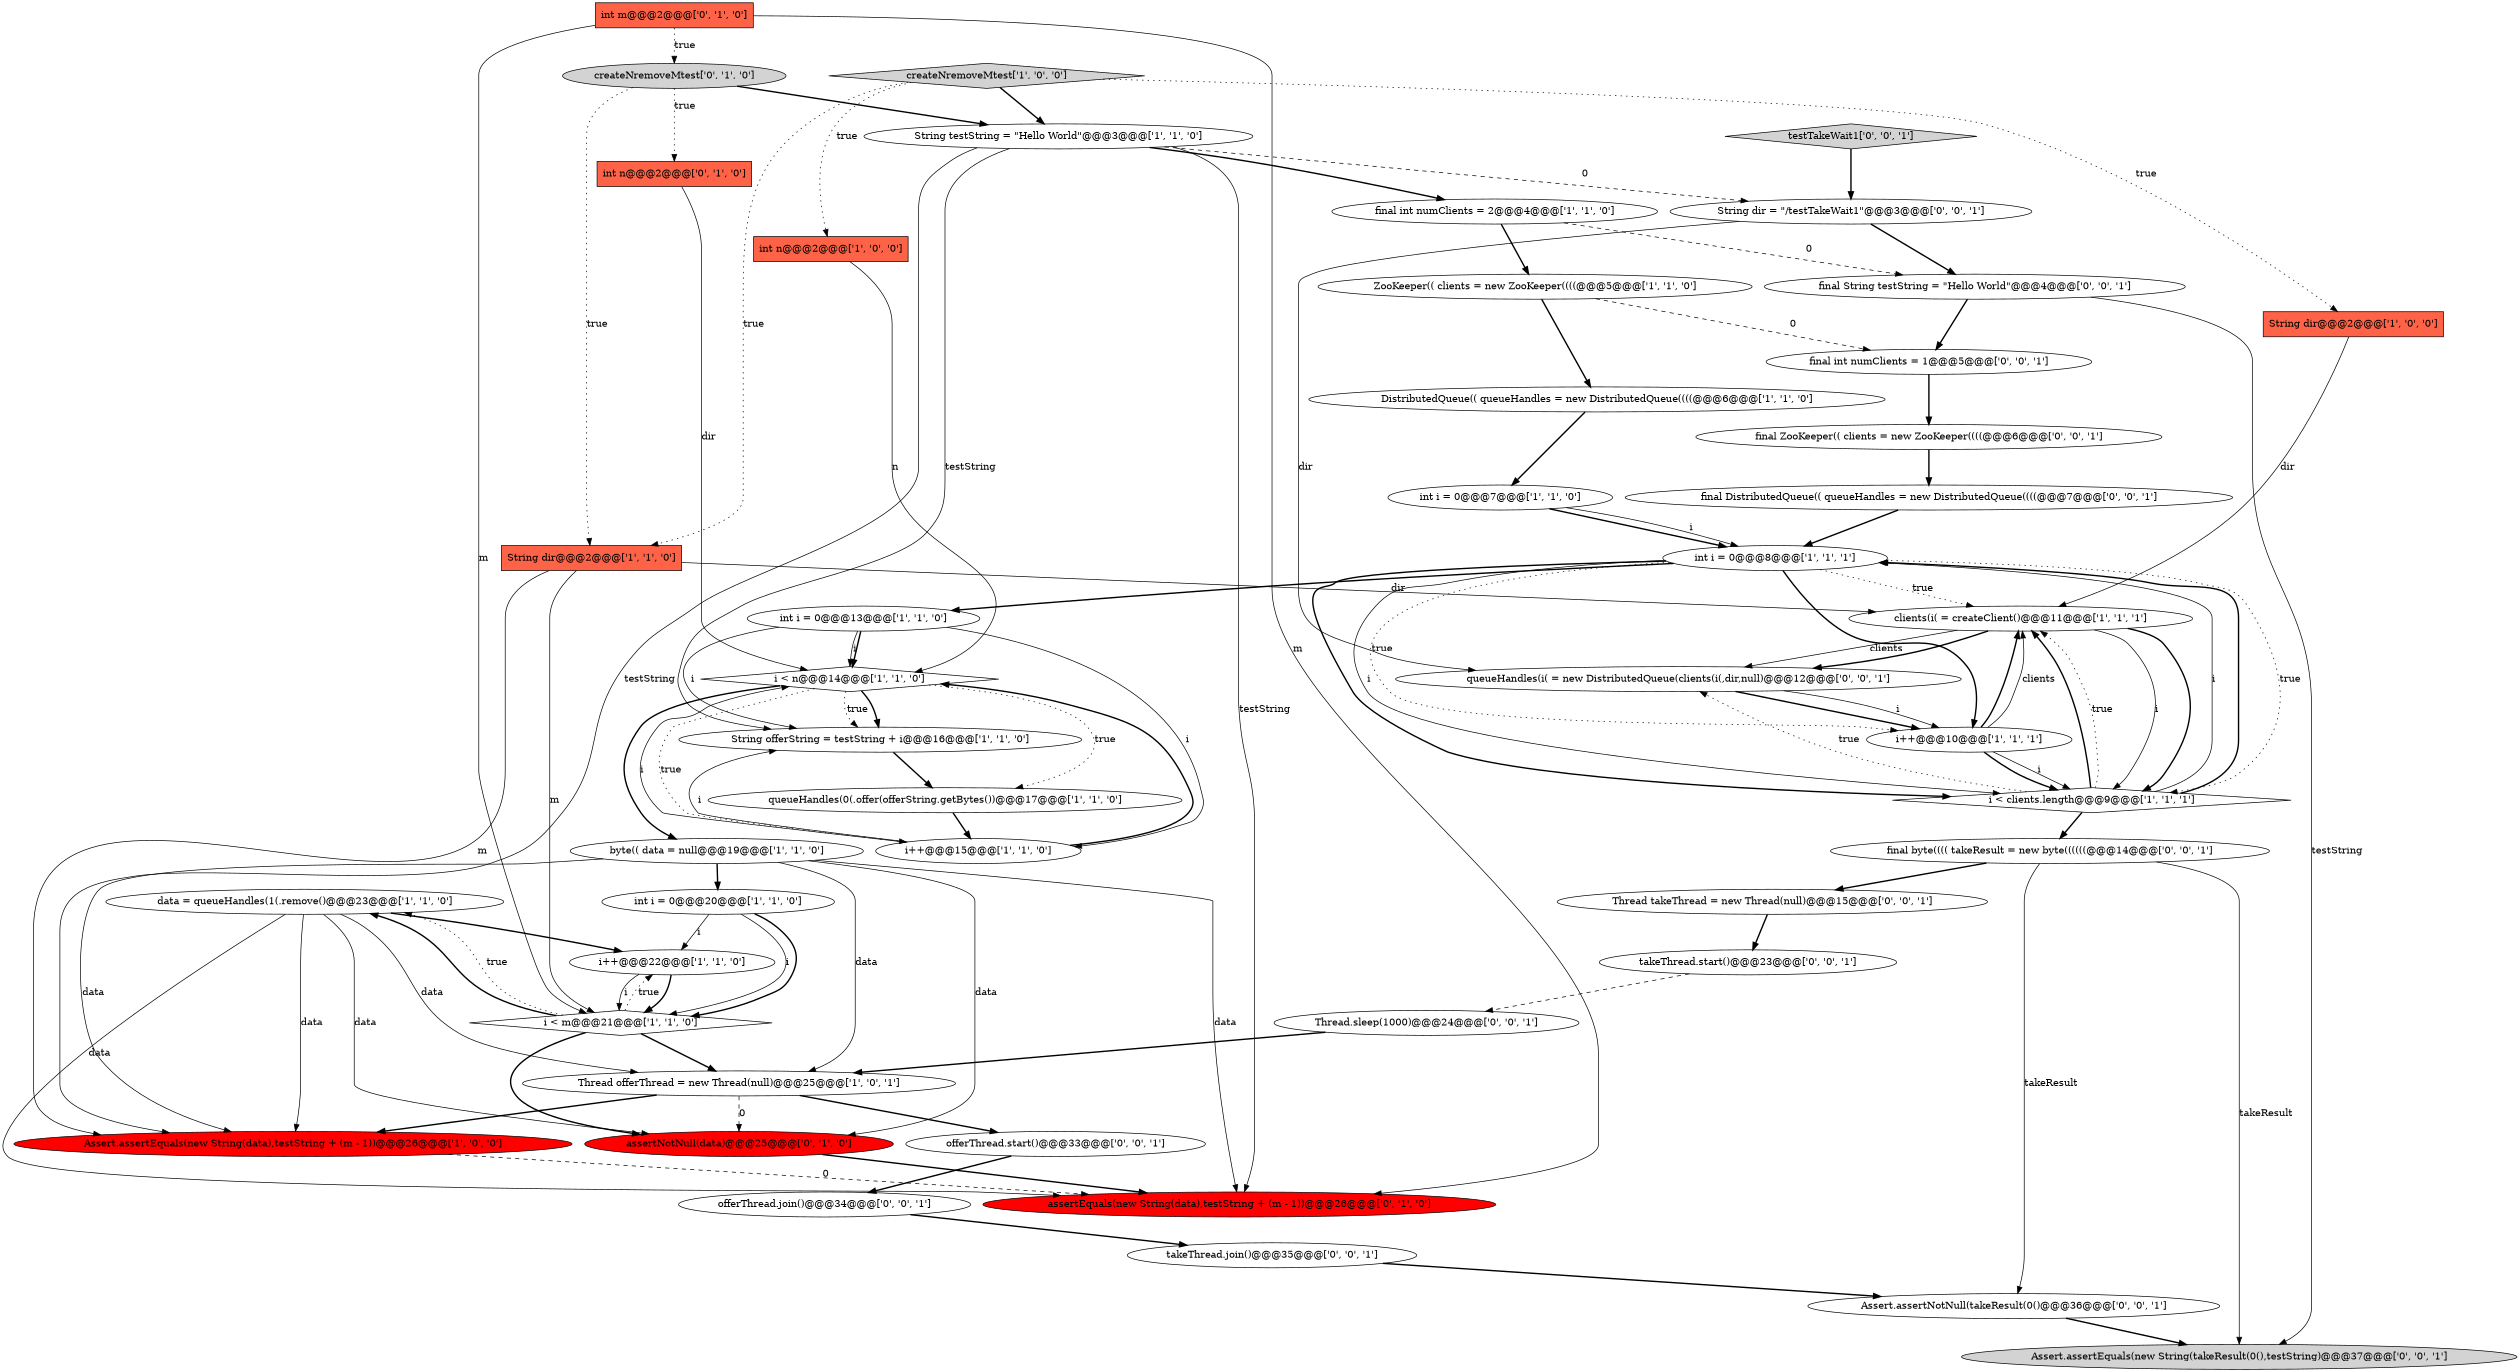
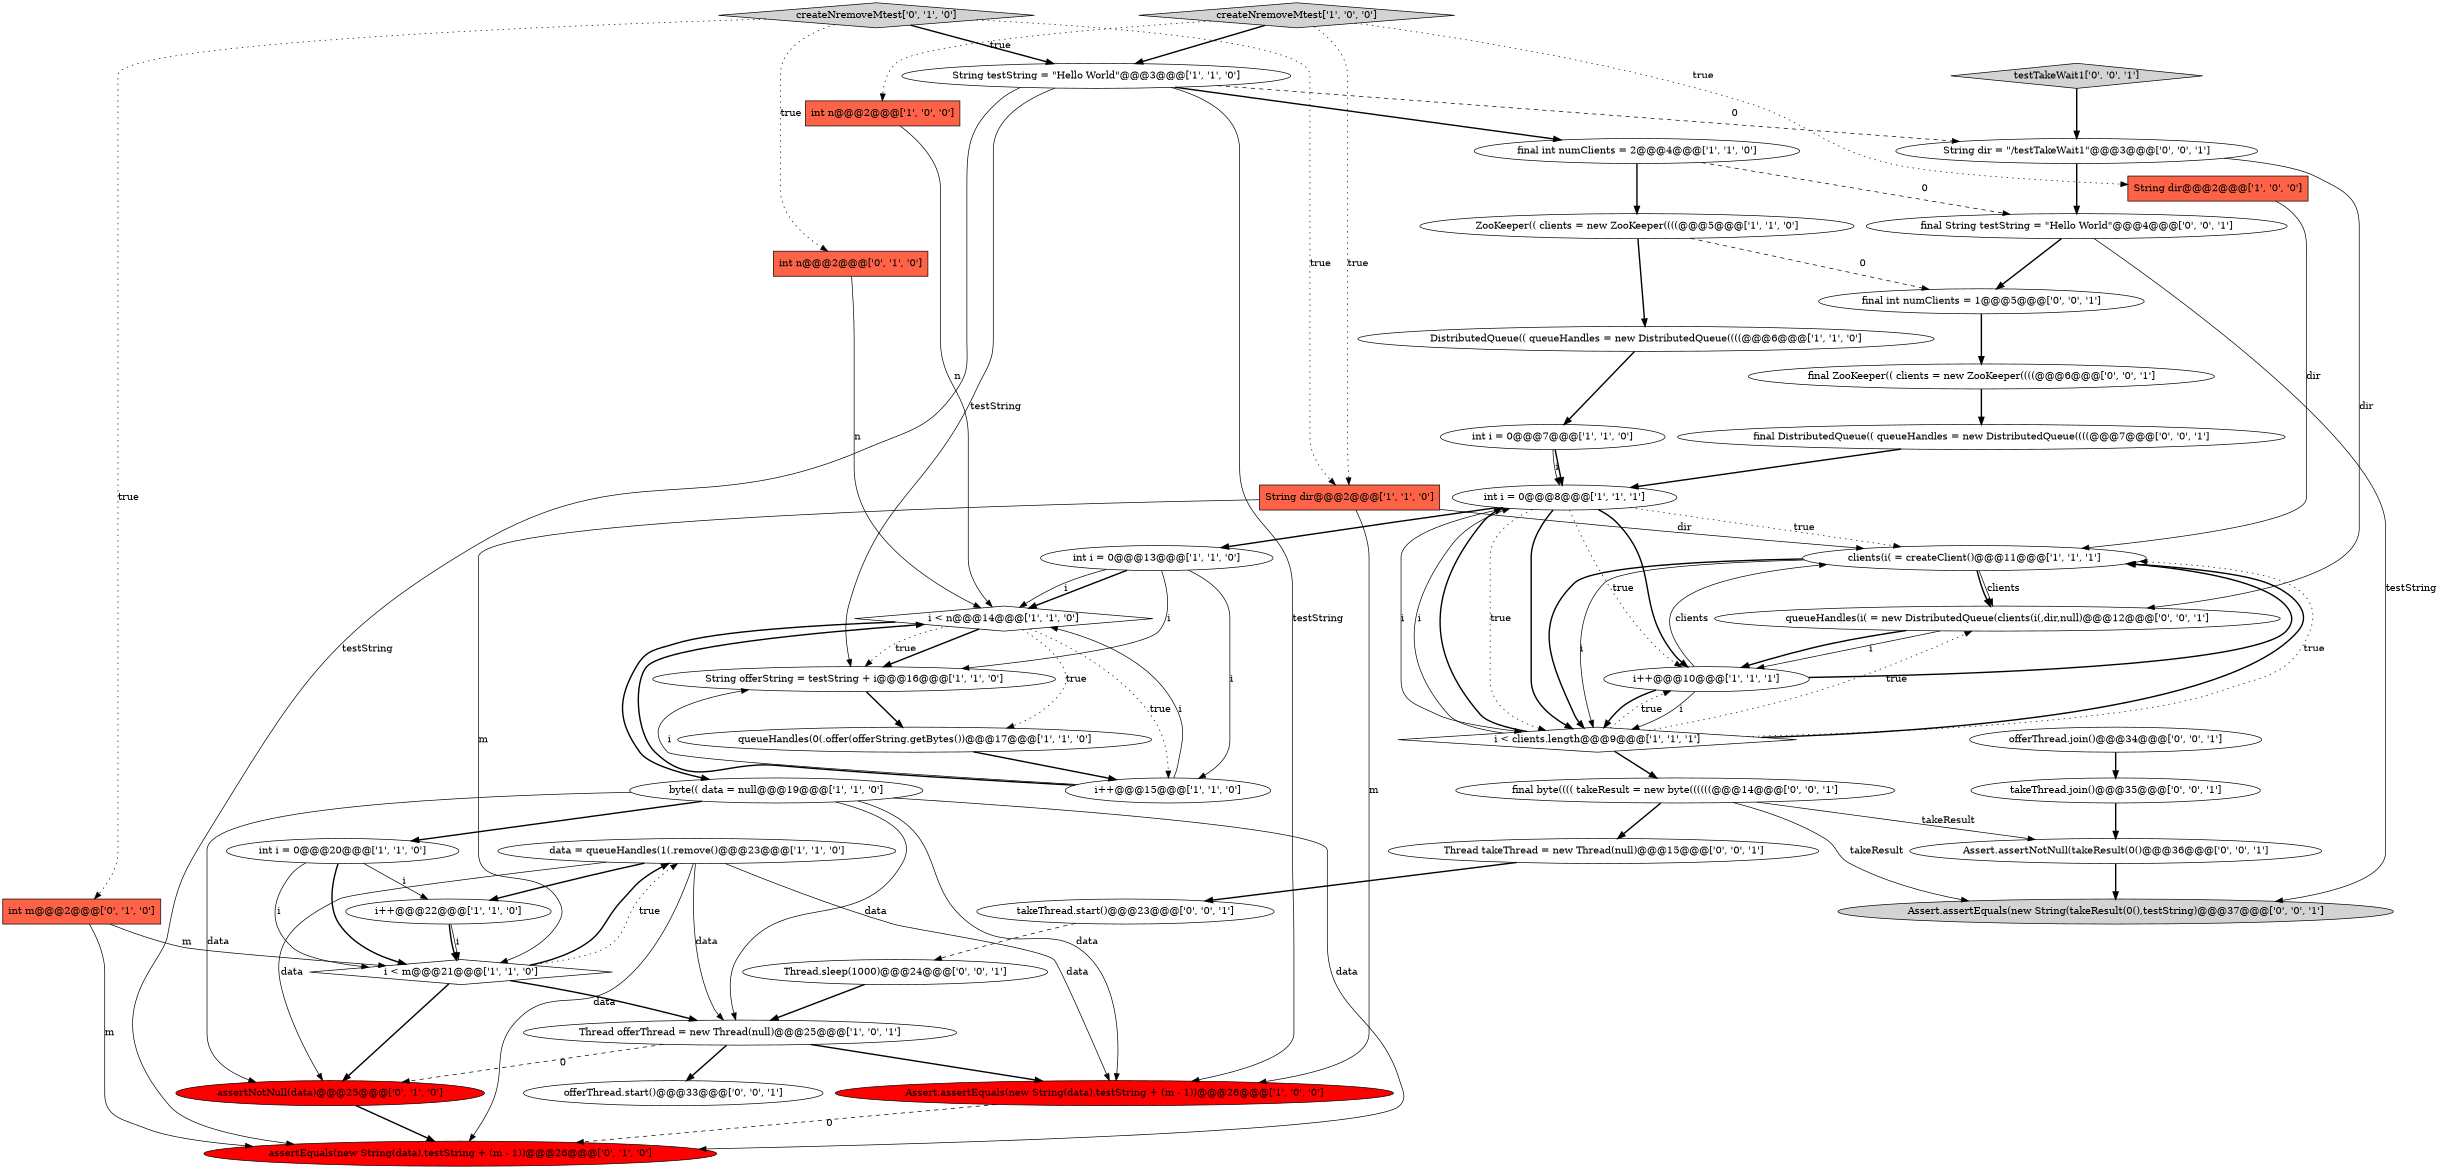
(674, 42) -> (118, 160)
(674, 76) -> (876, 15)
(709, 437) -> (858, 437)
none -> (1636, 708)
(634, 993) -> none
(943, 1173) -> none
